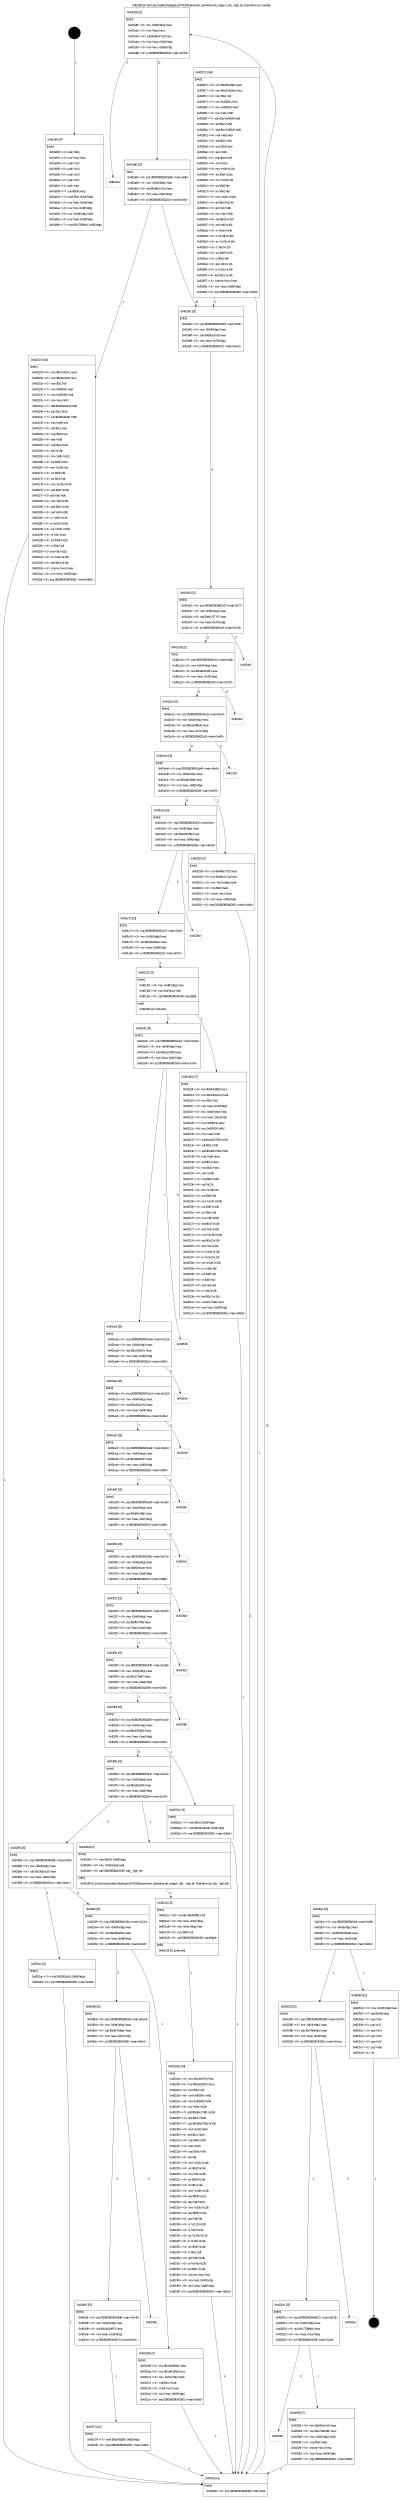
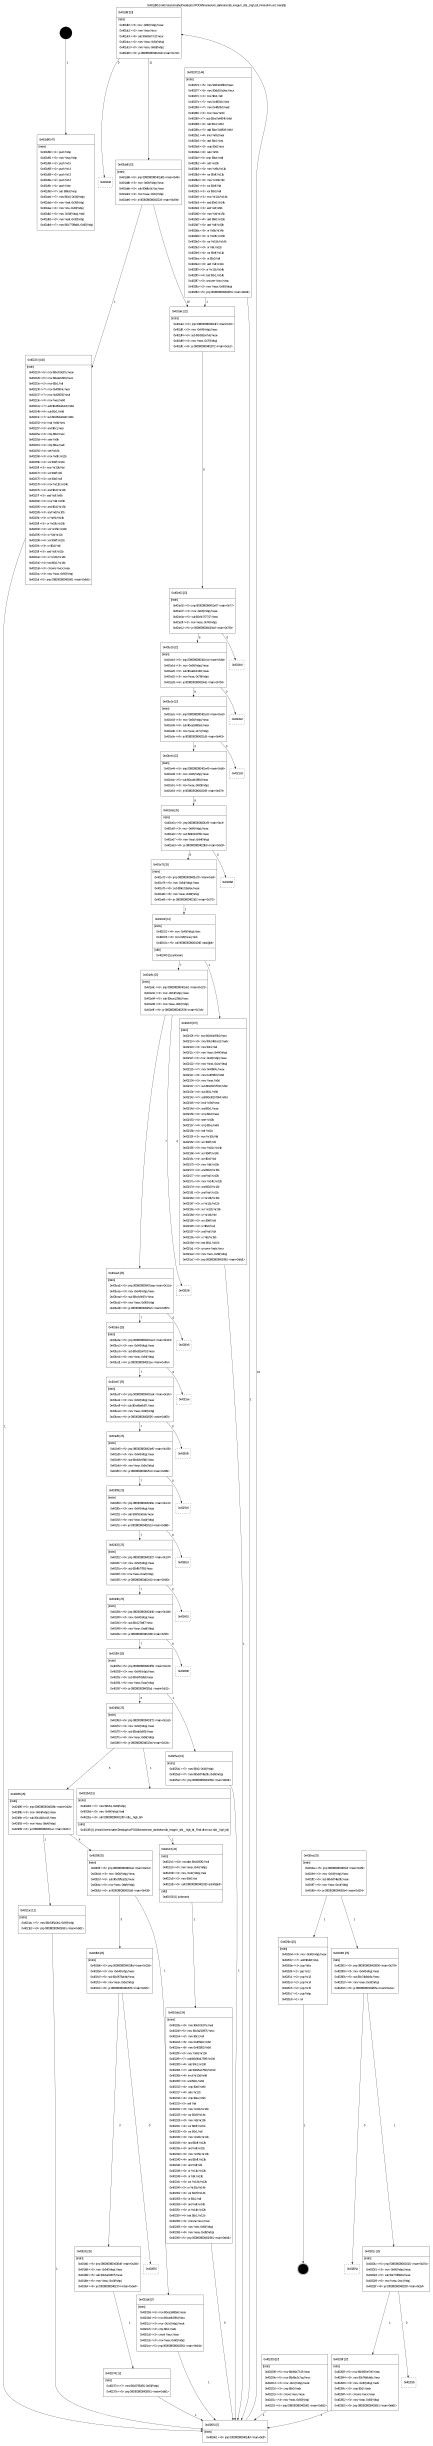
(223, 823) -> none
